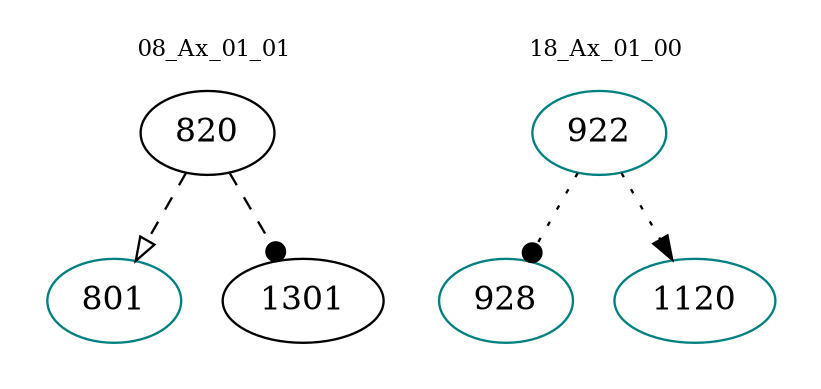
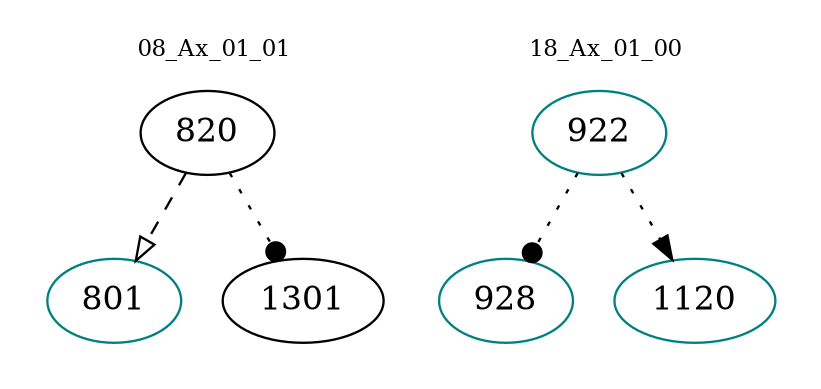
(250, 208) -> (250, 208)
